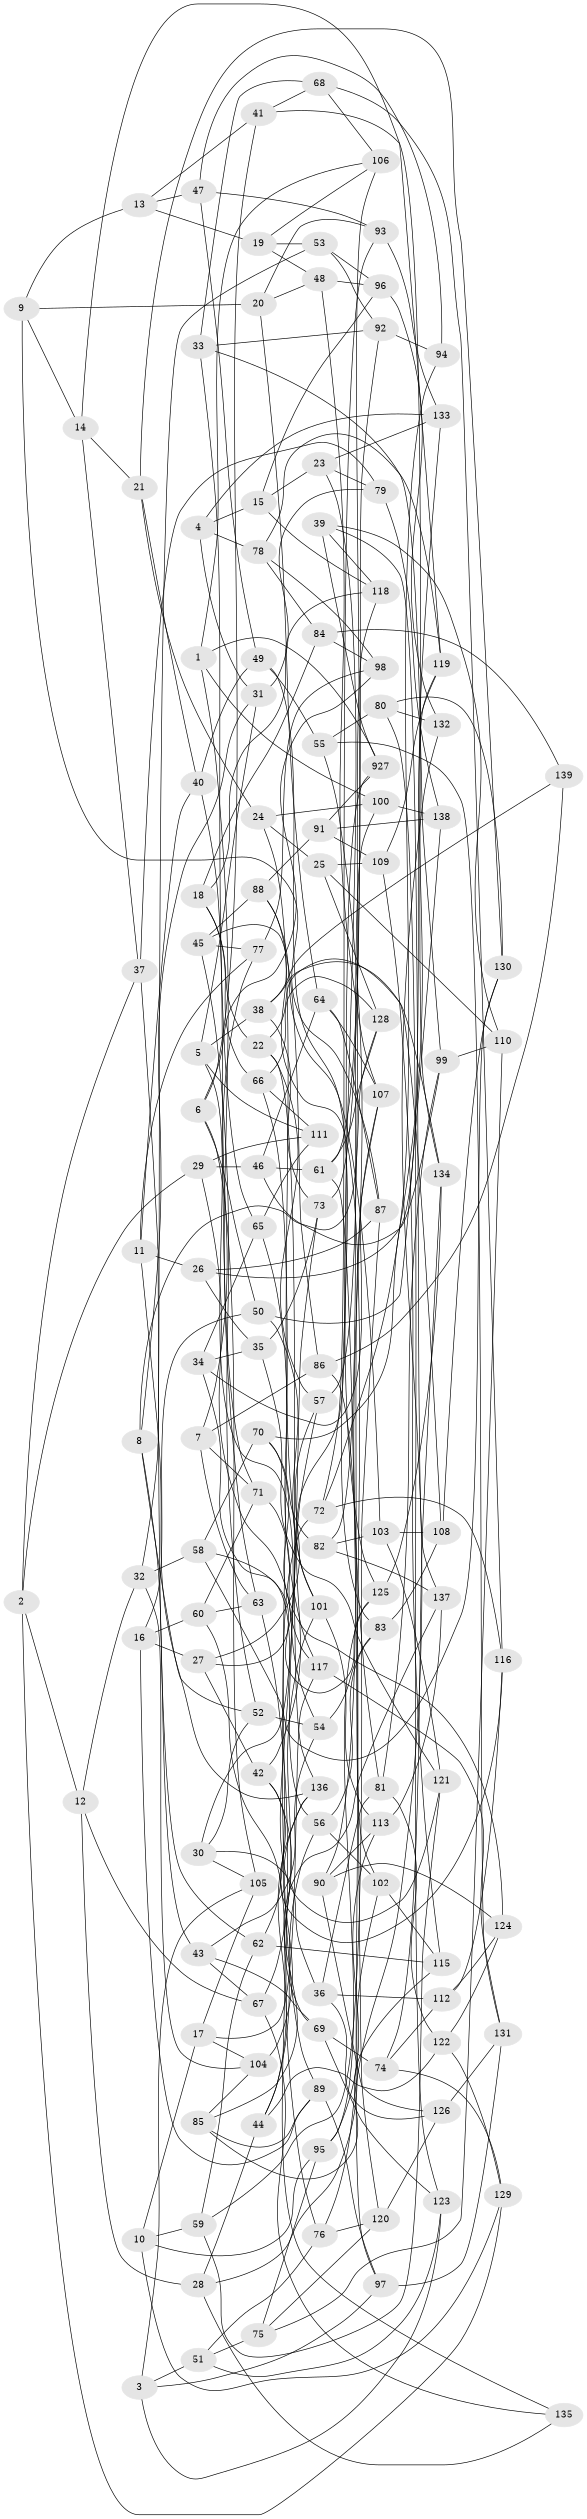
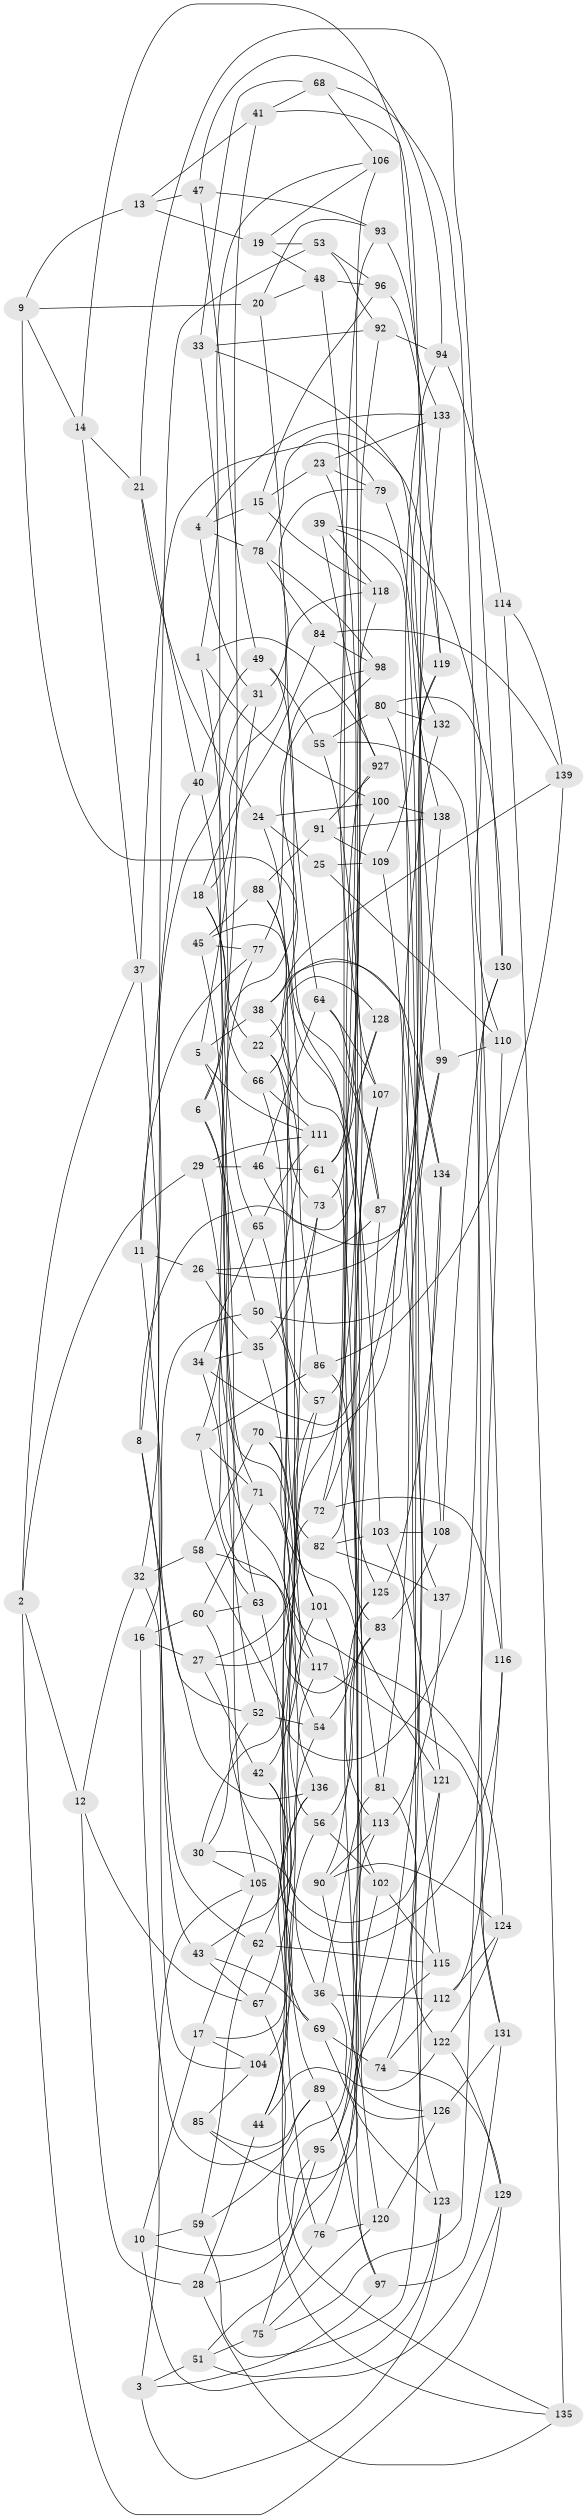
none -> (503, 604)
(339, 913) -> none
(313, 1856) -> none
